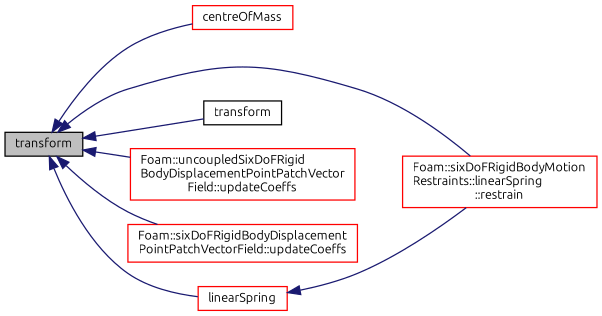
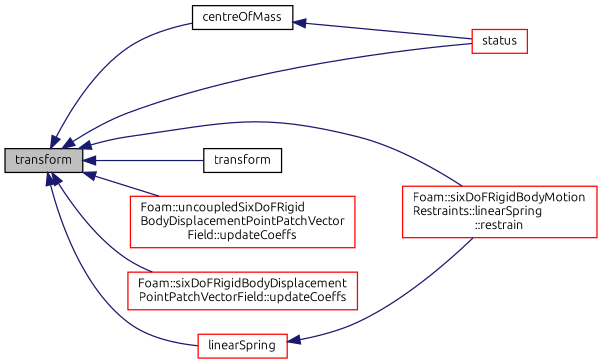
(243, 18) -> (243, 18)
none -> (500, 41)
